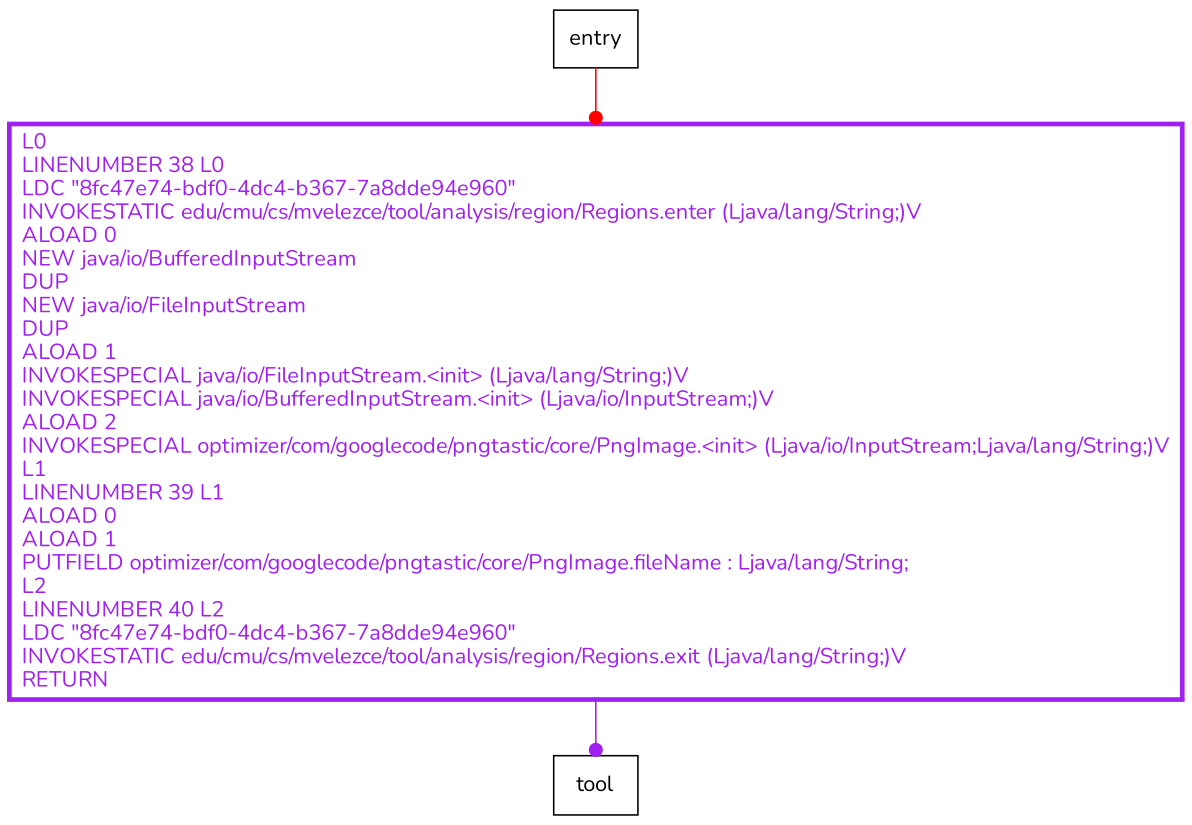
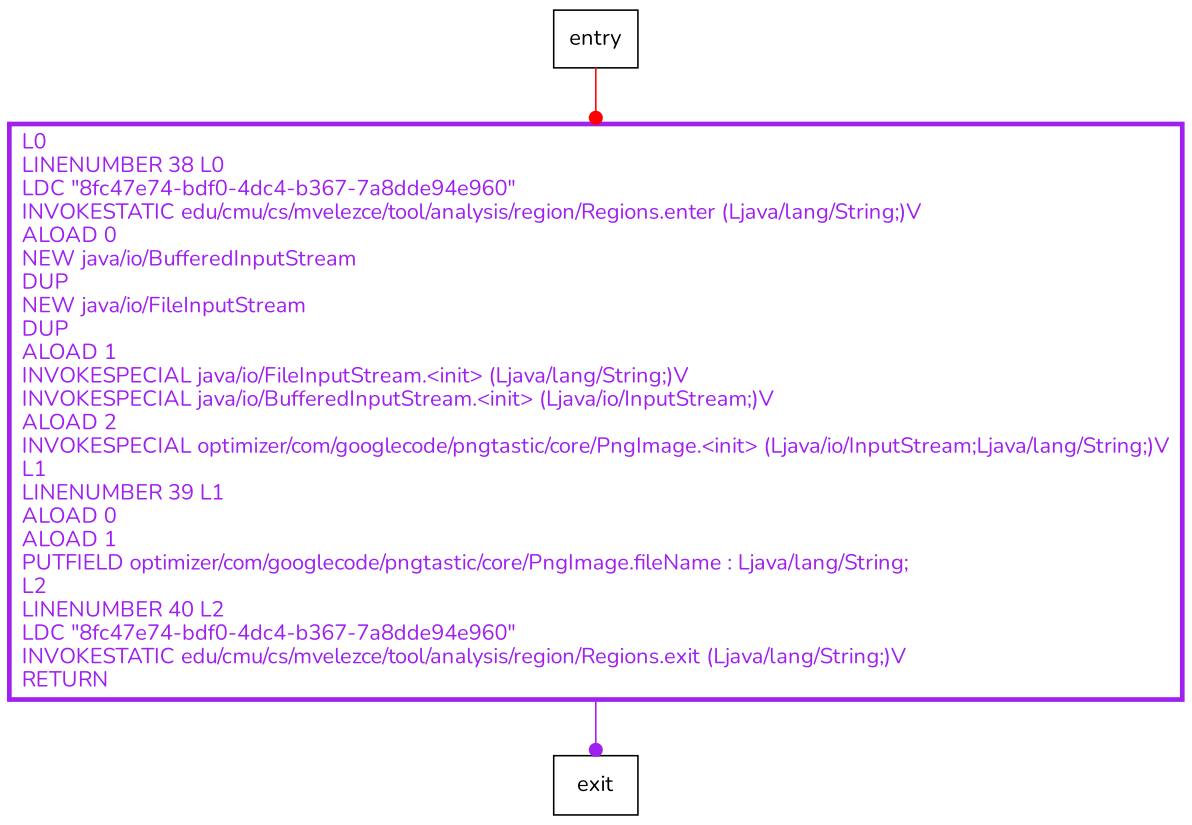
(596, 785) -> (596, 785)
